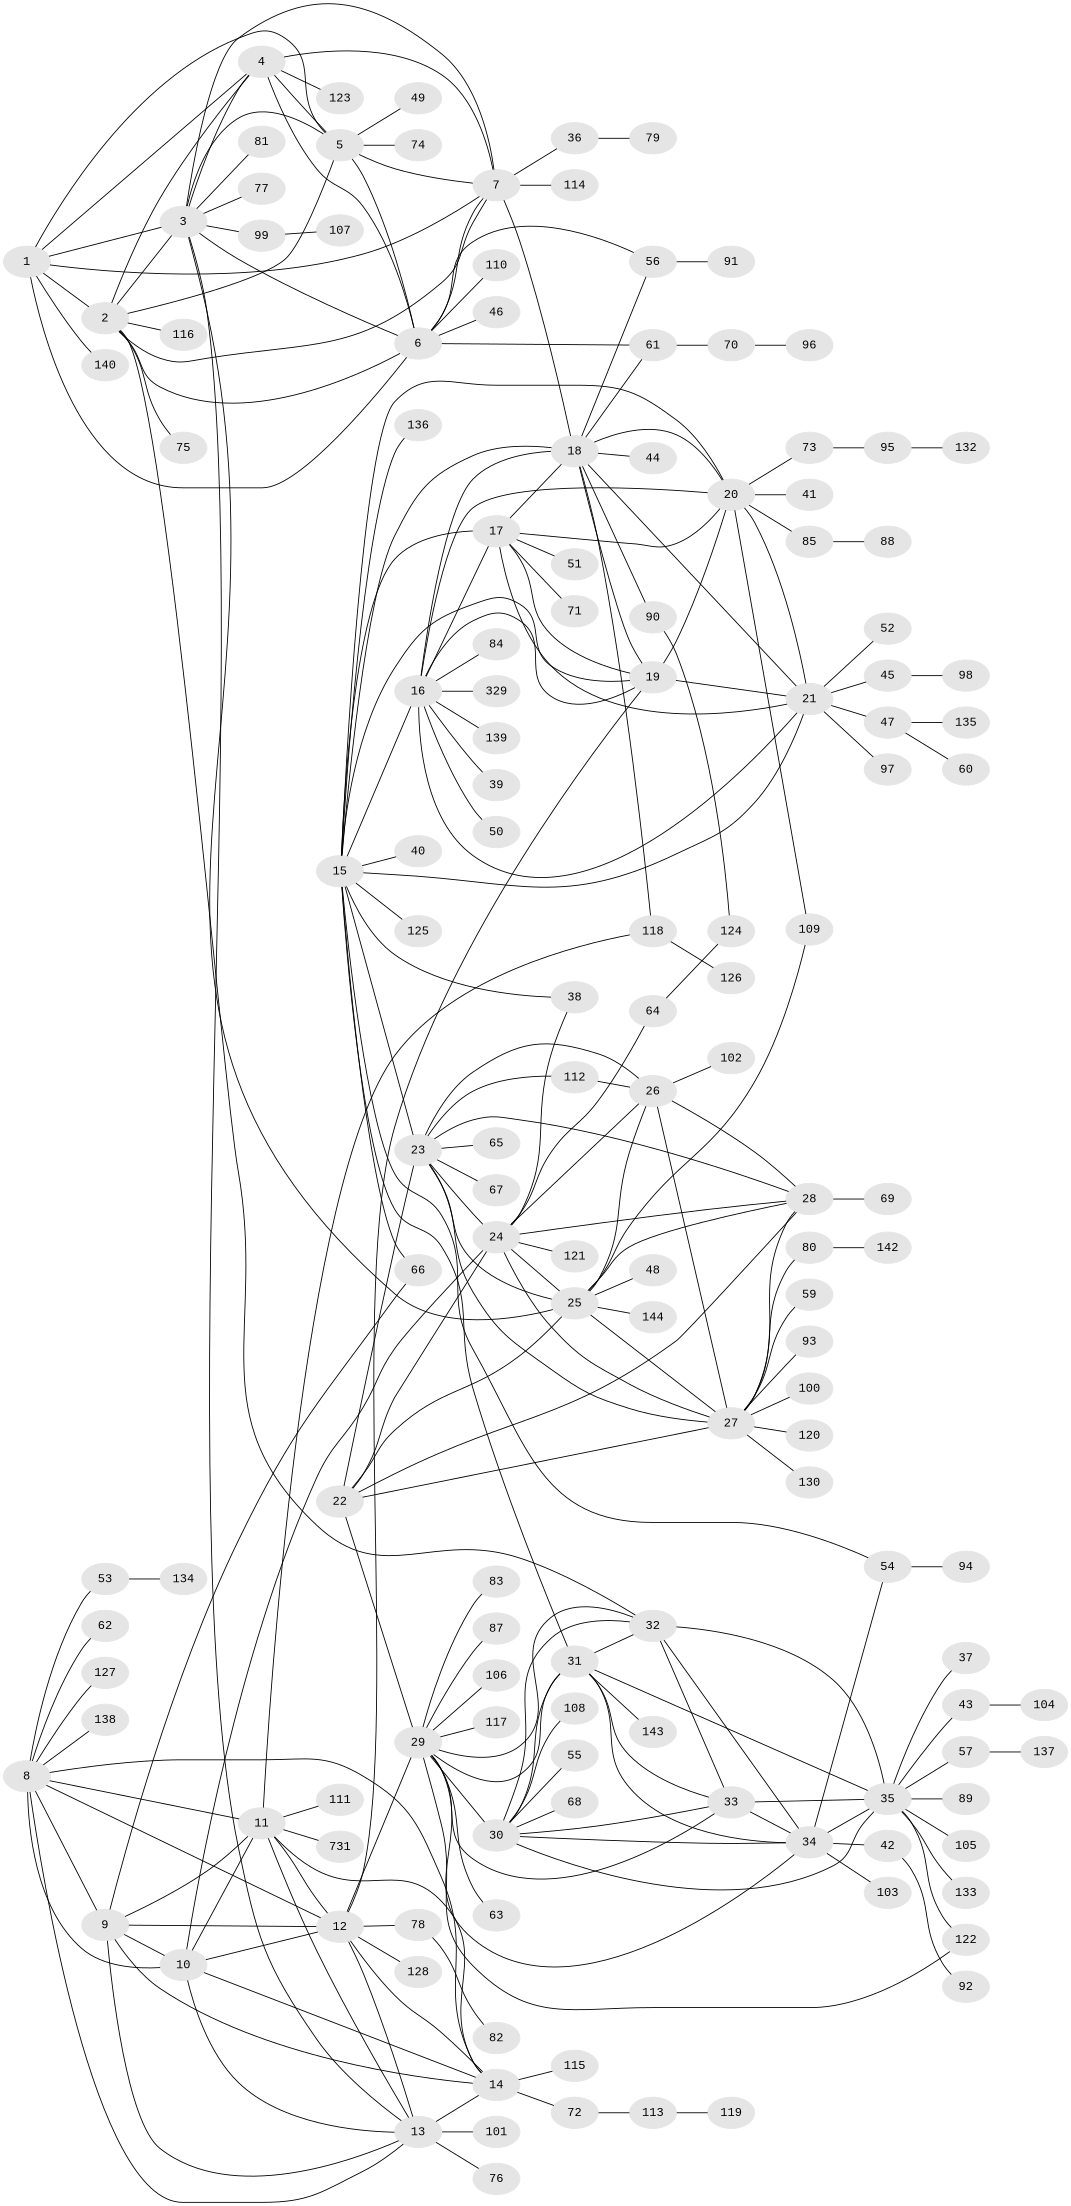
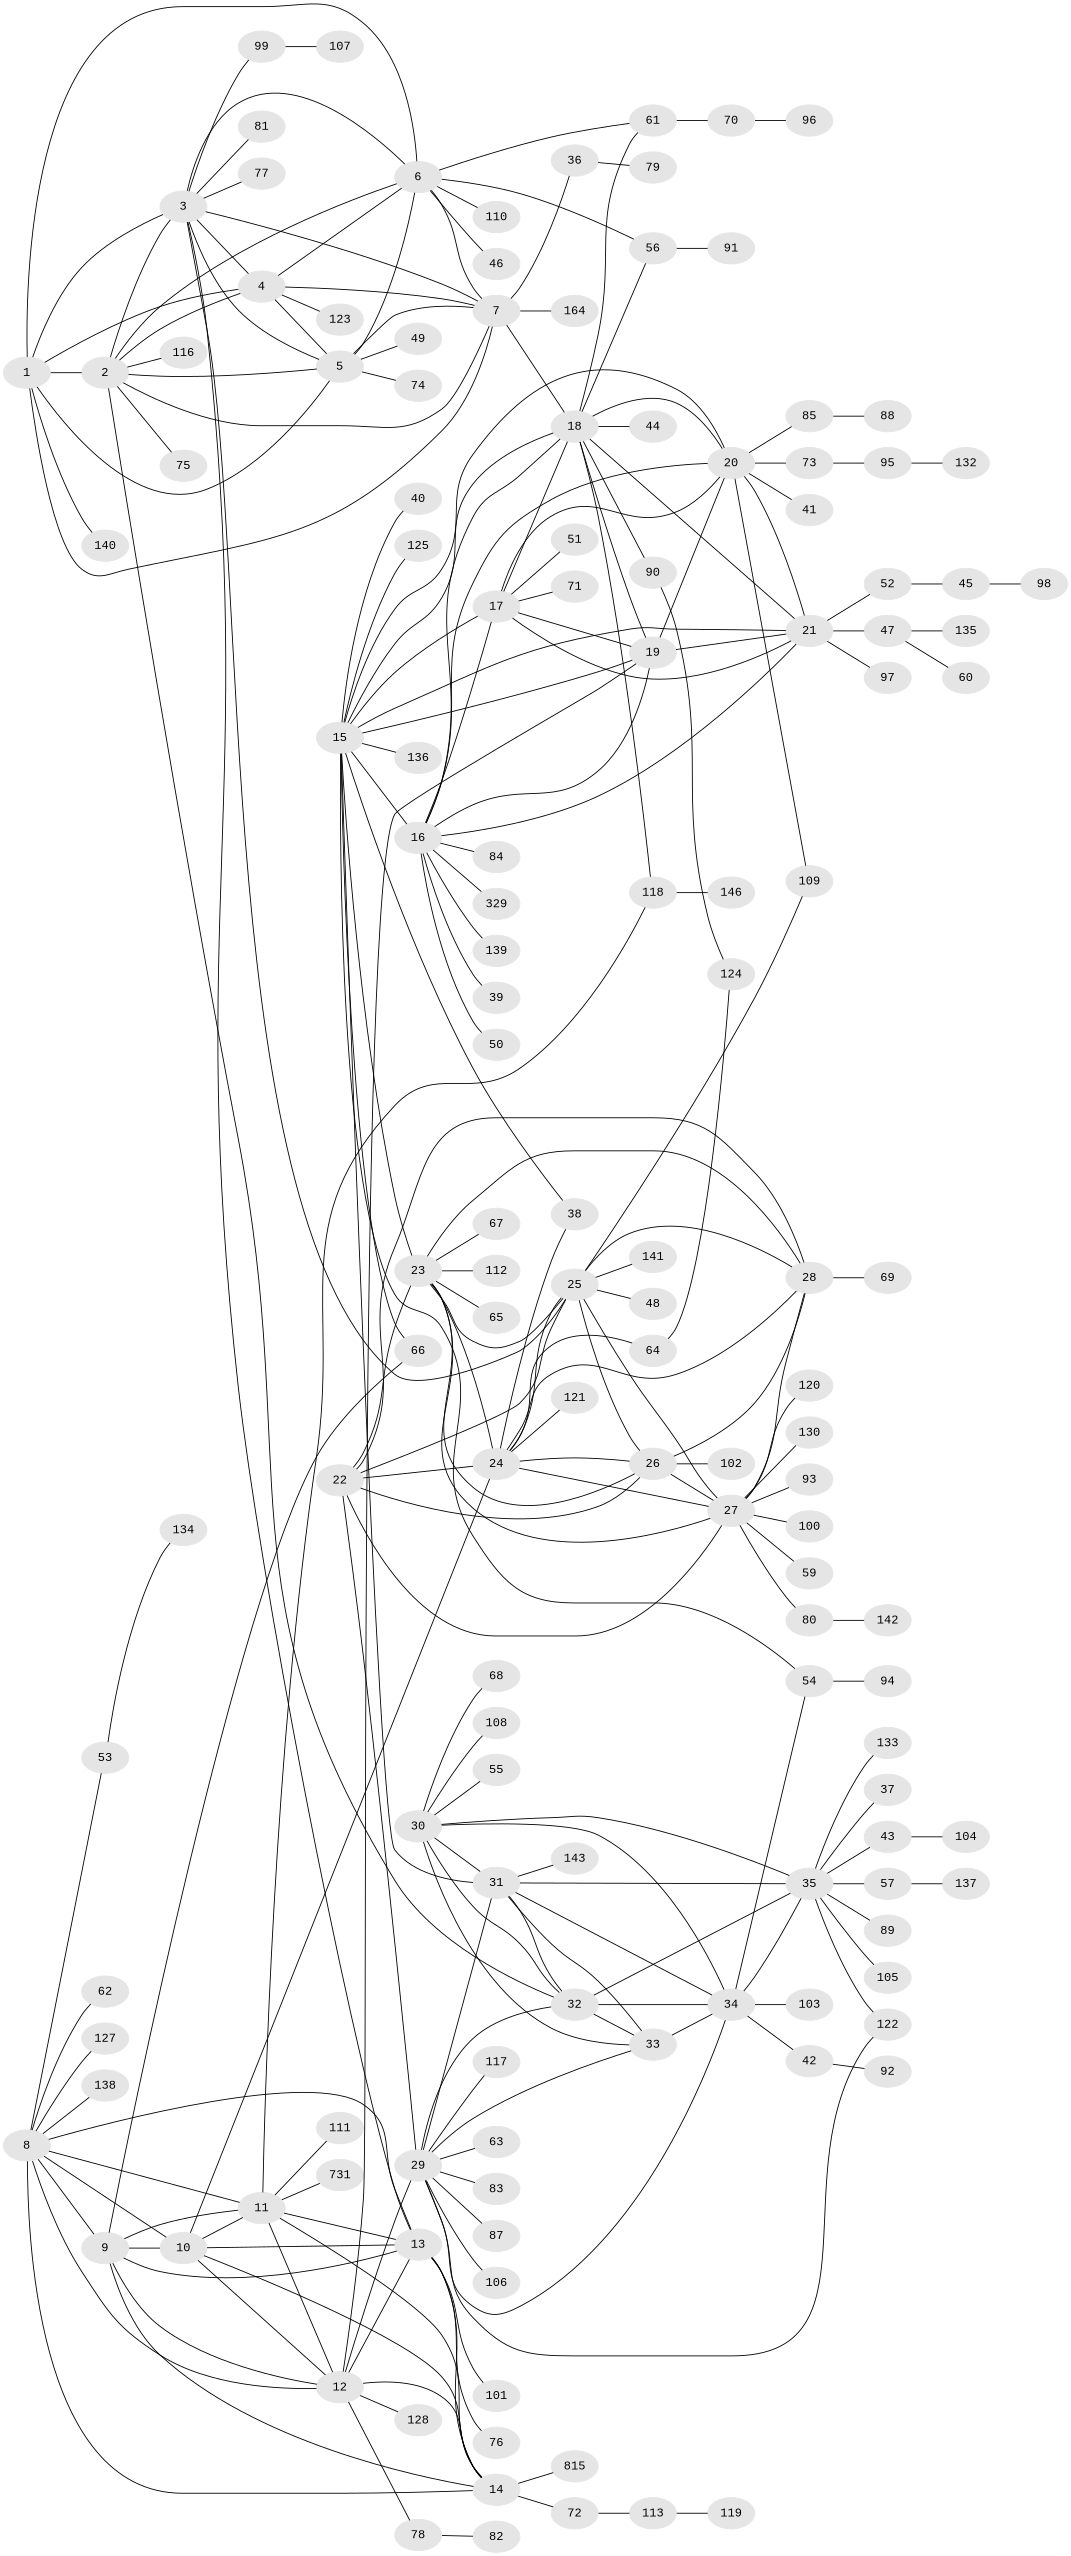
(575, 185) -> (575, 311)
(849, 687) -> (927, 584)
(731, 978) -> (731, 893)
(616, 1085) -> (504, 1518)
(653, 1317) -> (653, 1257)
(457, 1789) -> none
(810, 1801) -> none
(575, 2066) -> (575, 2466)
